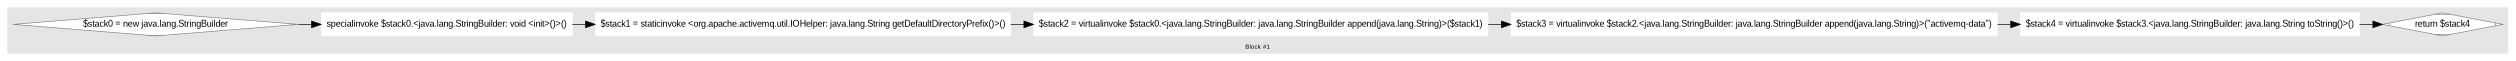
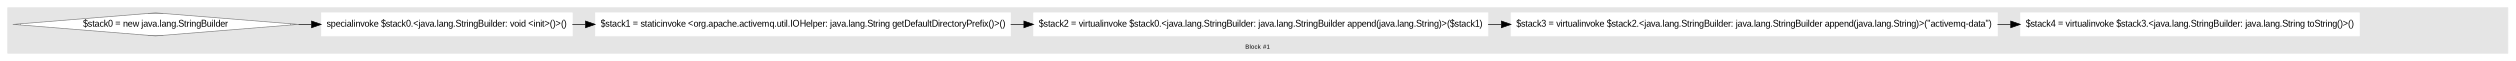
(2443, 24) -> none
